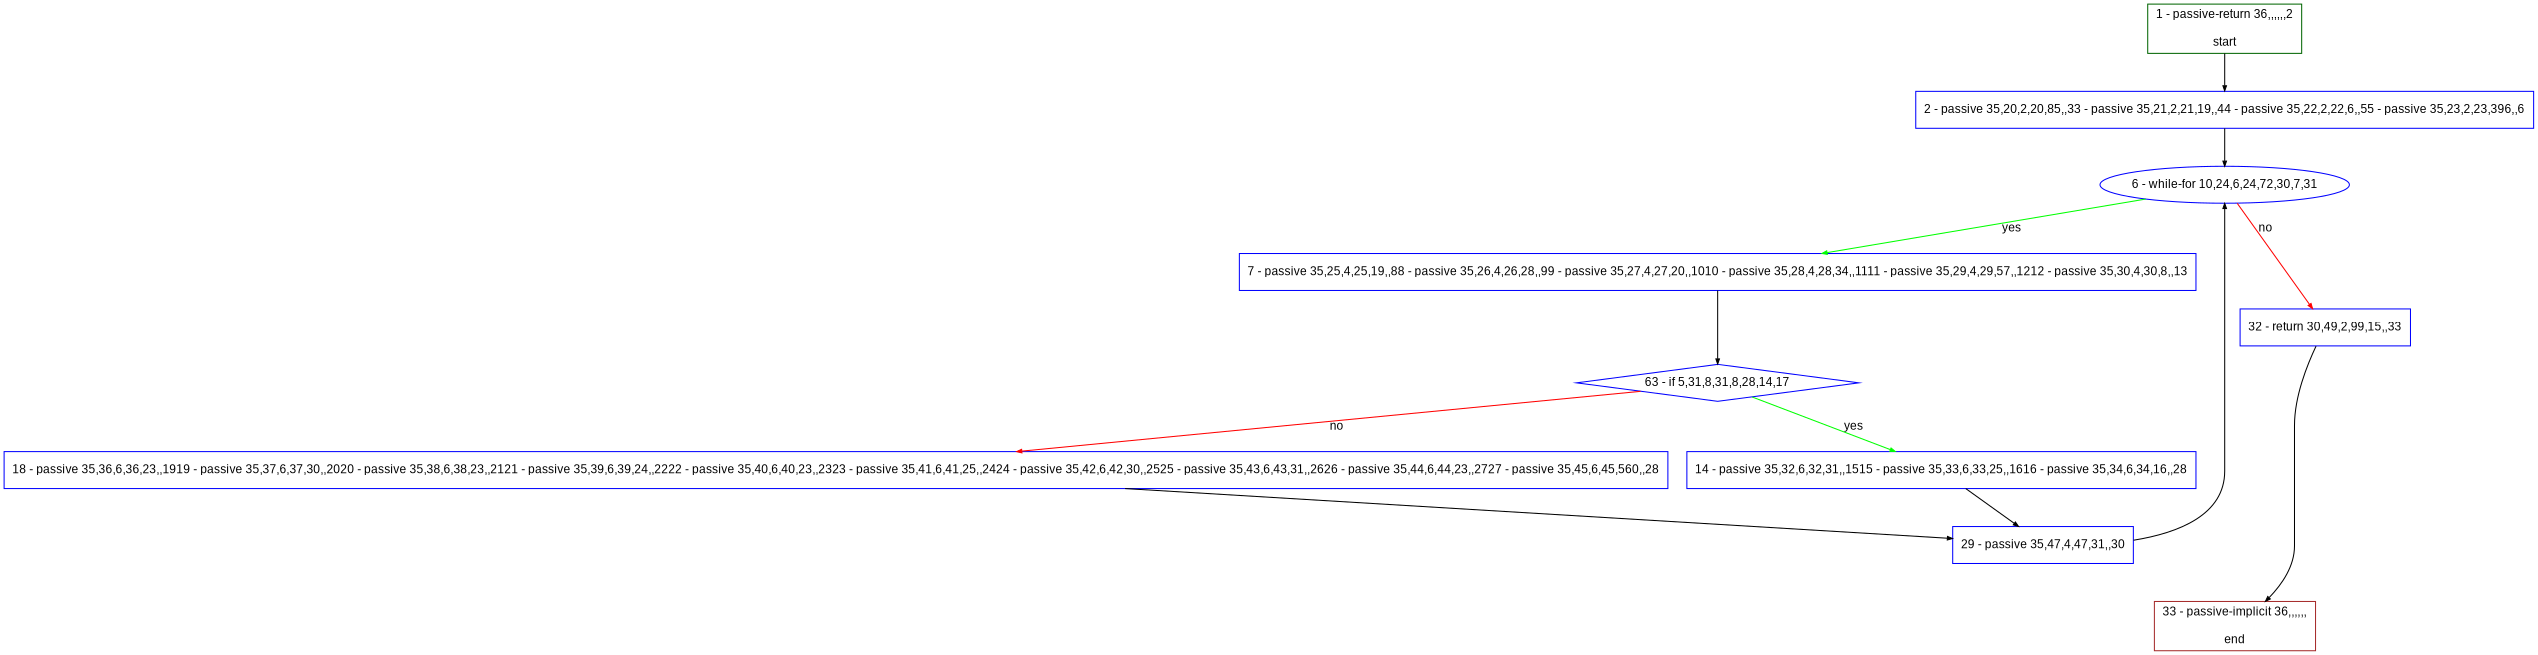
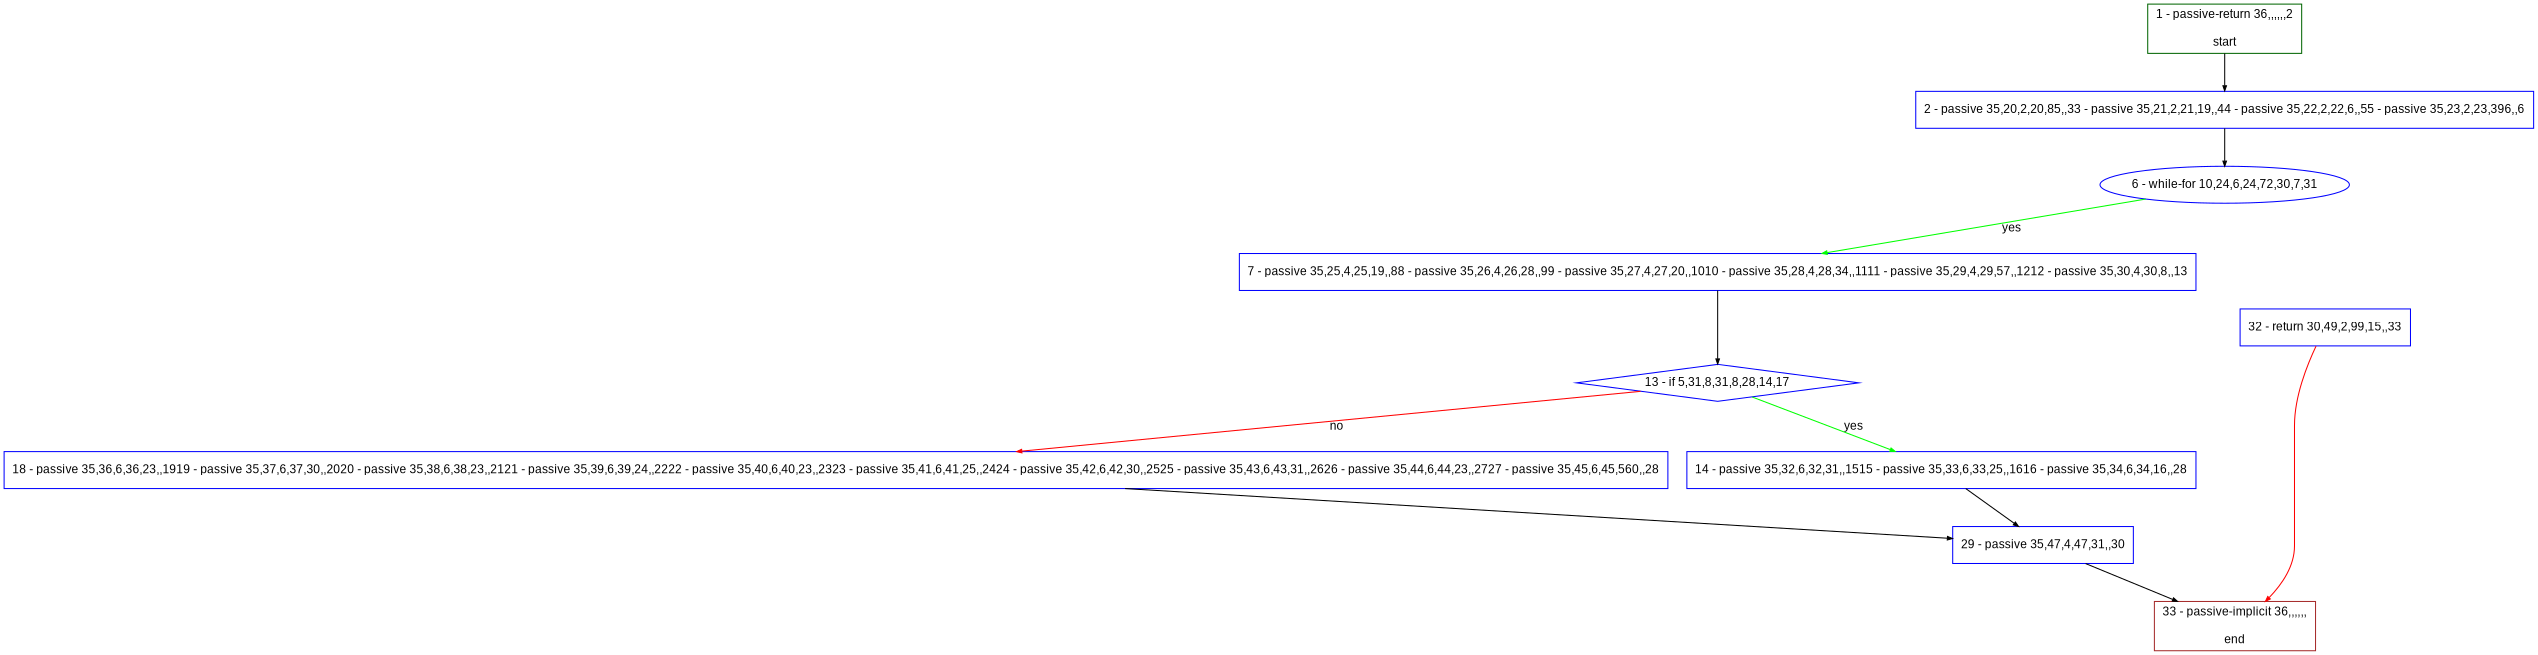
(2273, 254) -> none
(1718, 383) -> (1718, 383)
(2225, 402) -> (2129, 581)
(2294, 474) -> (2294, 474)
